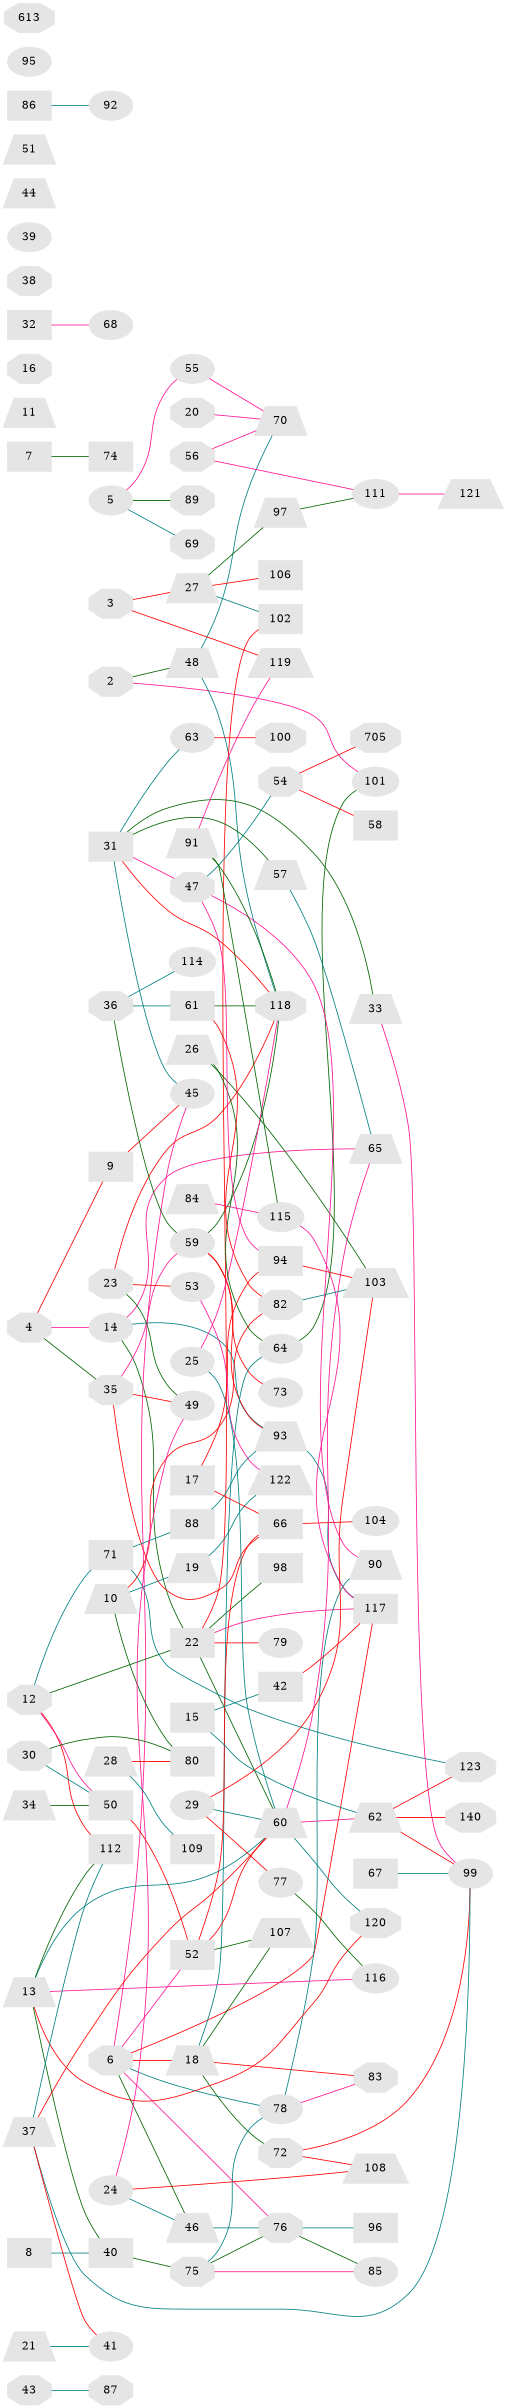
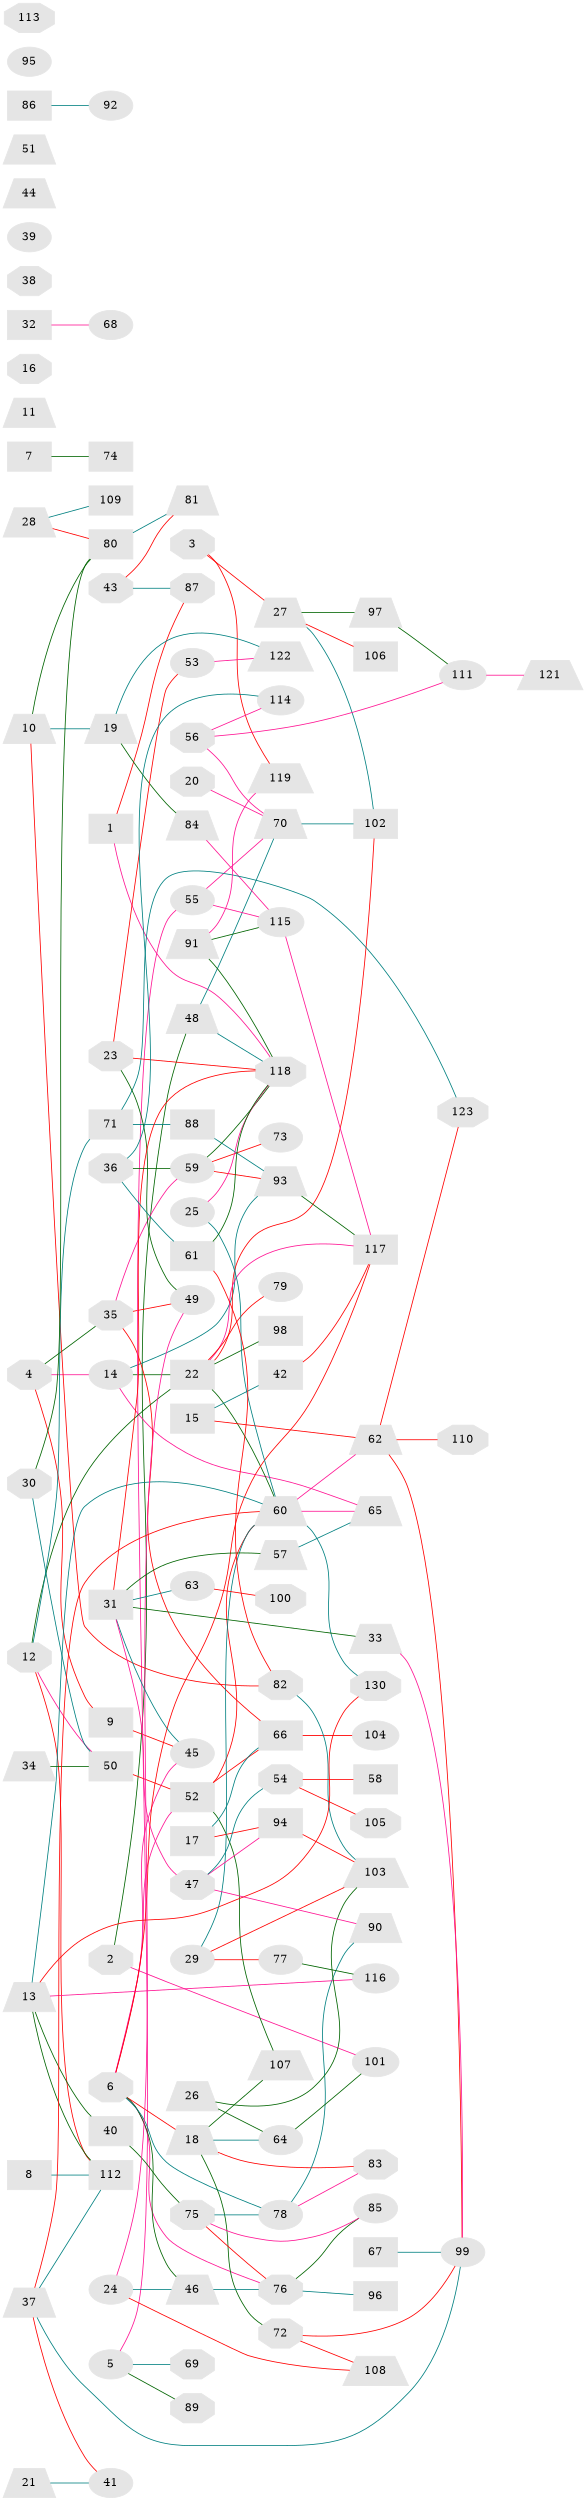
(29, 18) -> (29, 18)
none -> (192, 500)
none -> (236, 719)
(376, 738) -> (376, 1823)
none -> (139, 769)
none -> (328, 824)
none -> (111, 829)
none -> (236, 911)
(237, 1502) -> (233, 1786)
(328, 1525) -> (328, 1215)
(278, 1783) -> (281, 1429)
(471, 1818) -> (463, 1440)
(376, 1923) -> (376, 1686)
(237, 2250) -> (236, 2253)
(77, 2253) -> (70, 2175)
